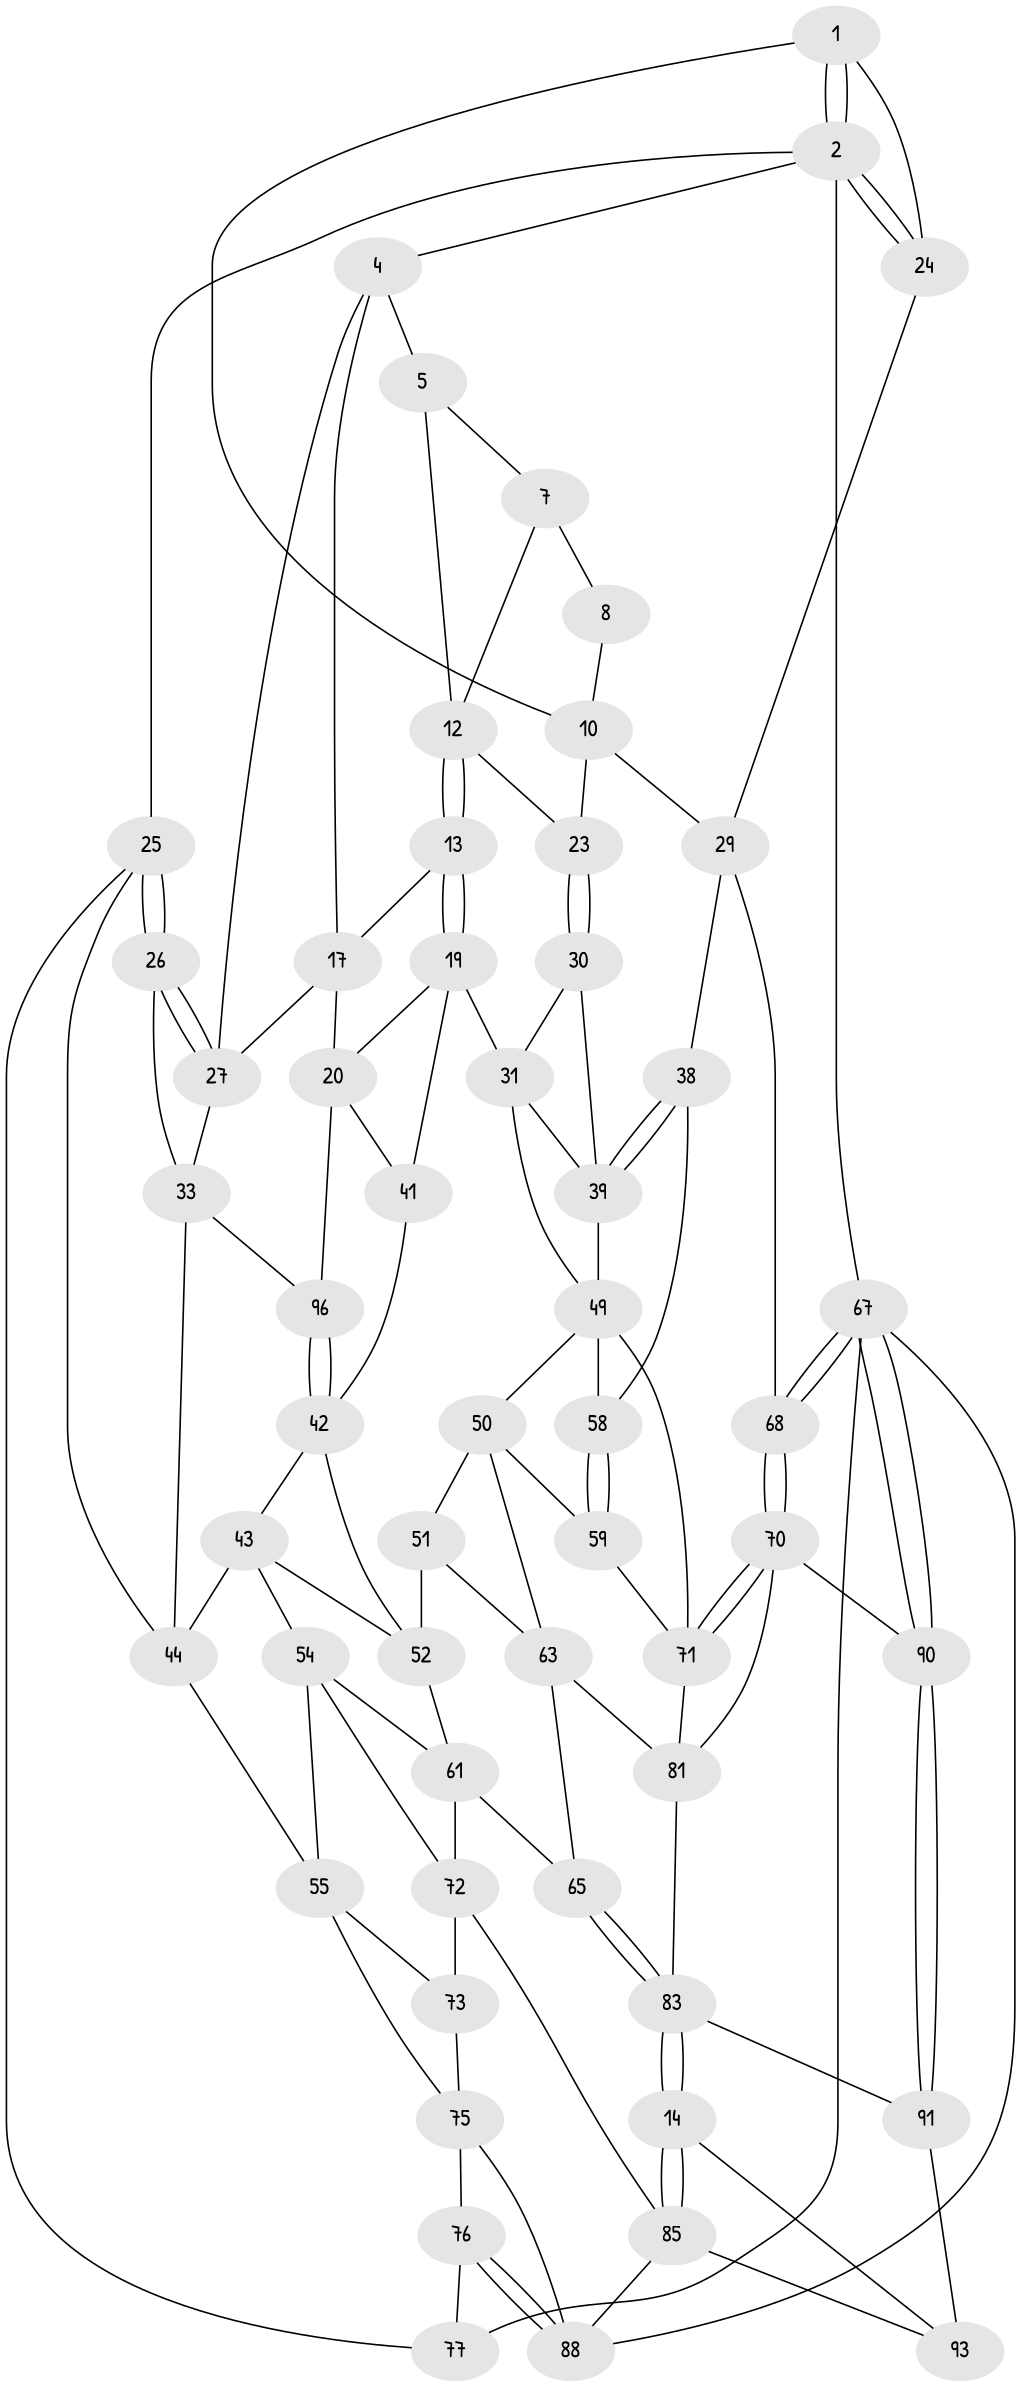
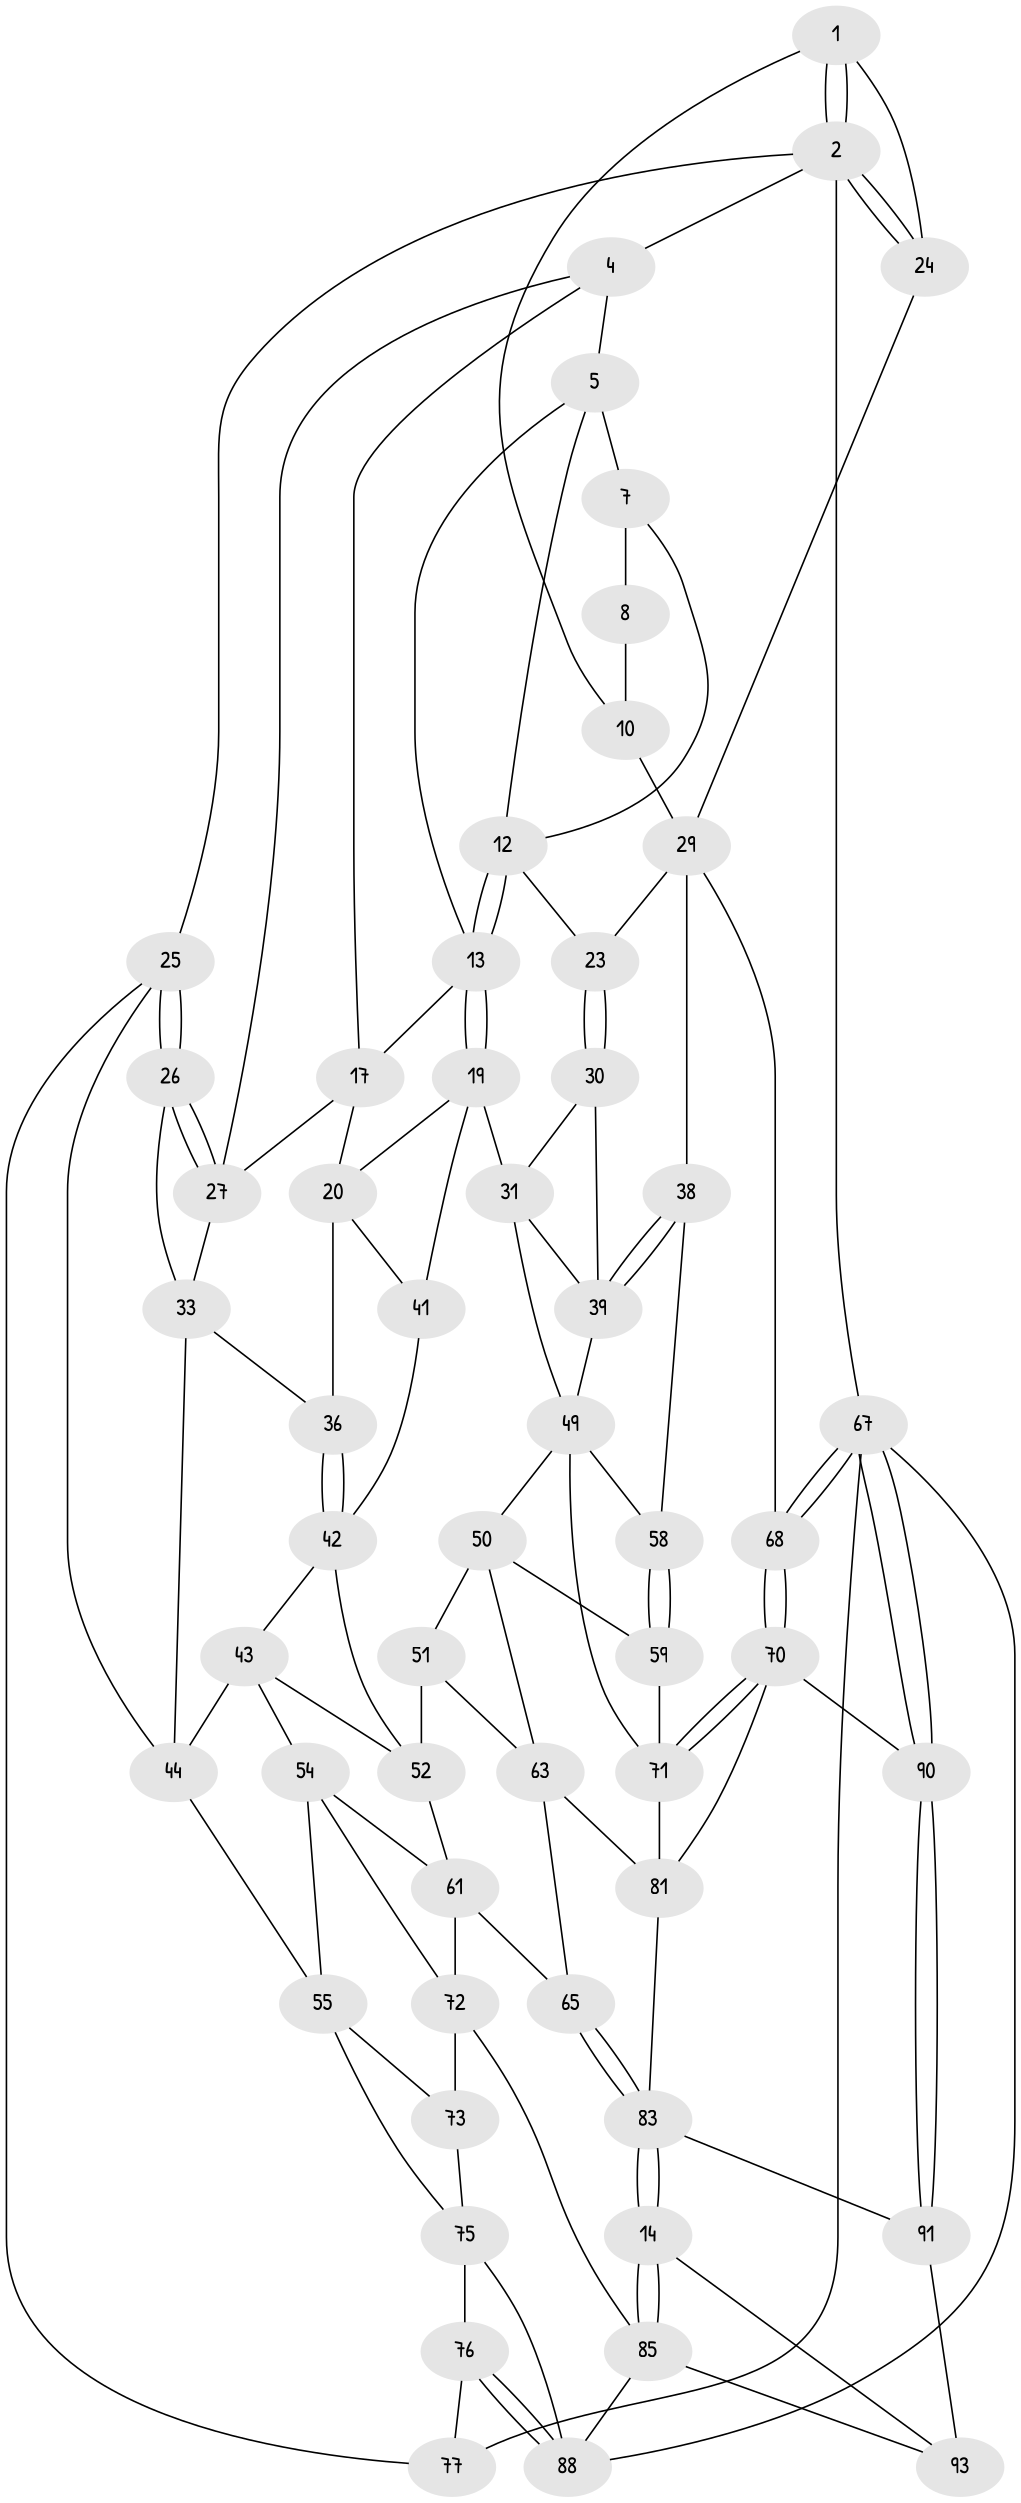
none -> (415, 643)
(584, 788) -> (641, 904)
(320, 1309) -> (333, 1425)
